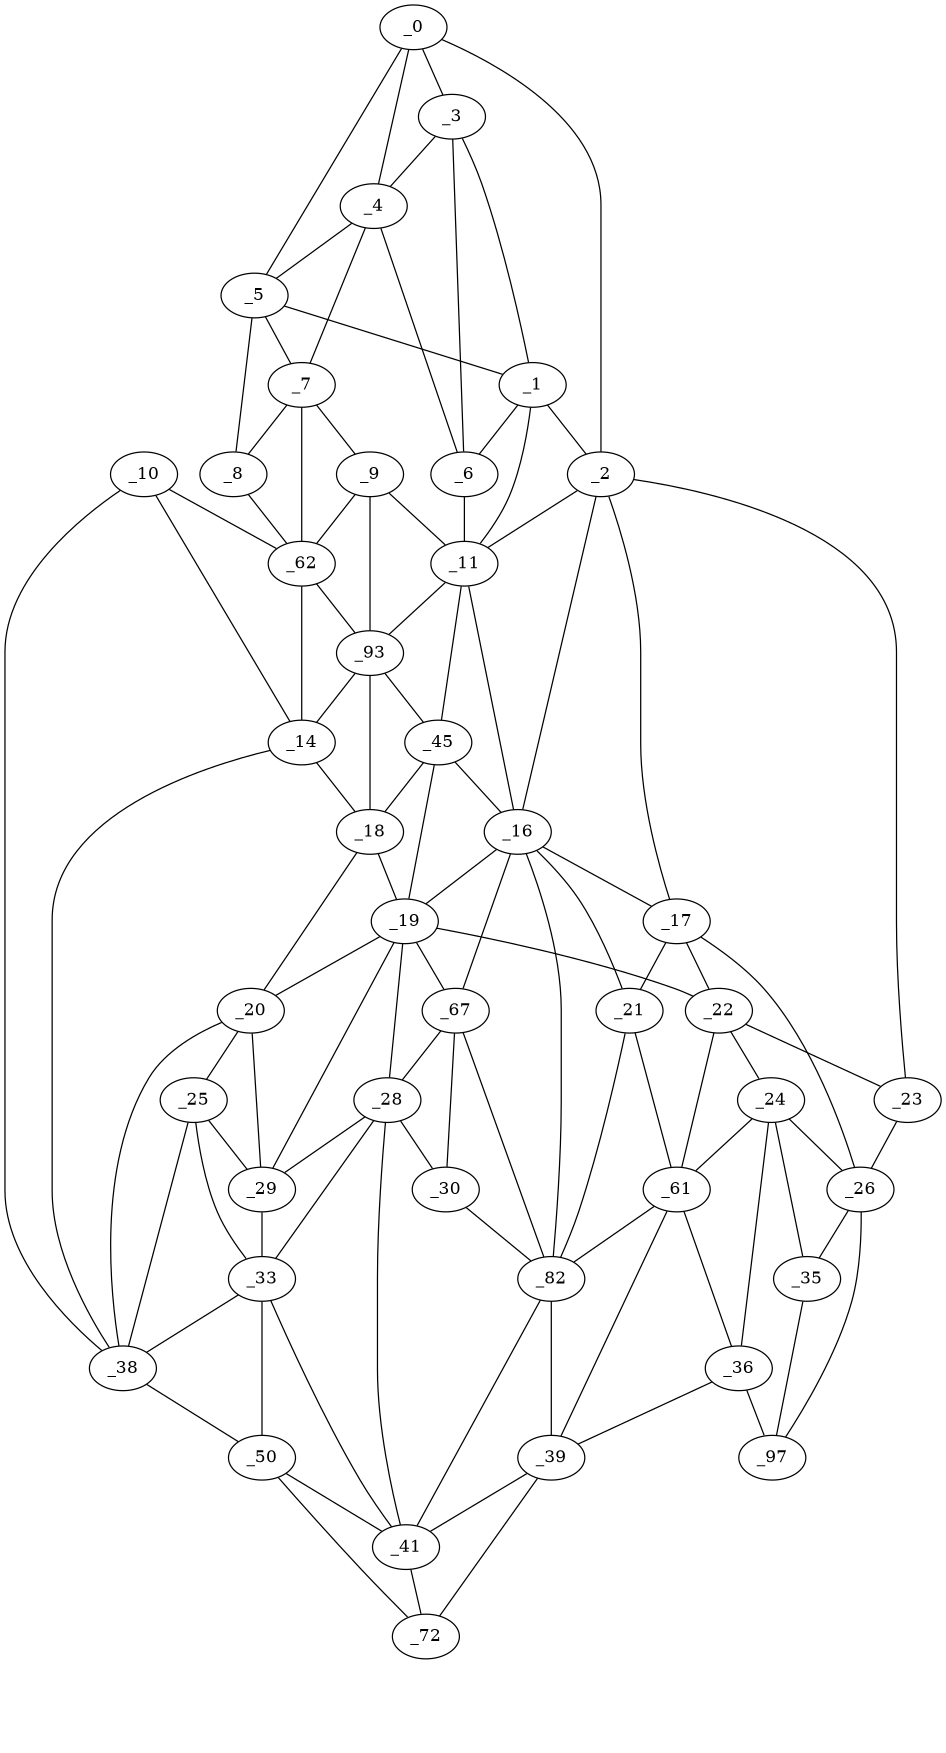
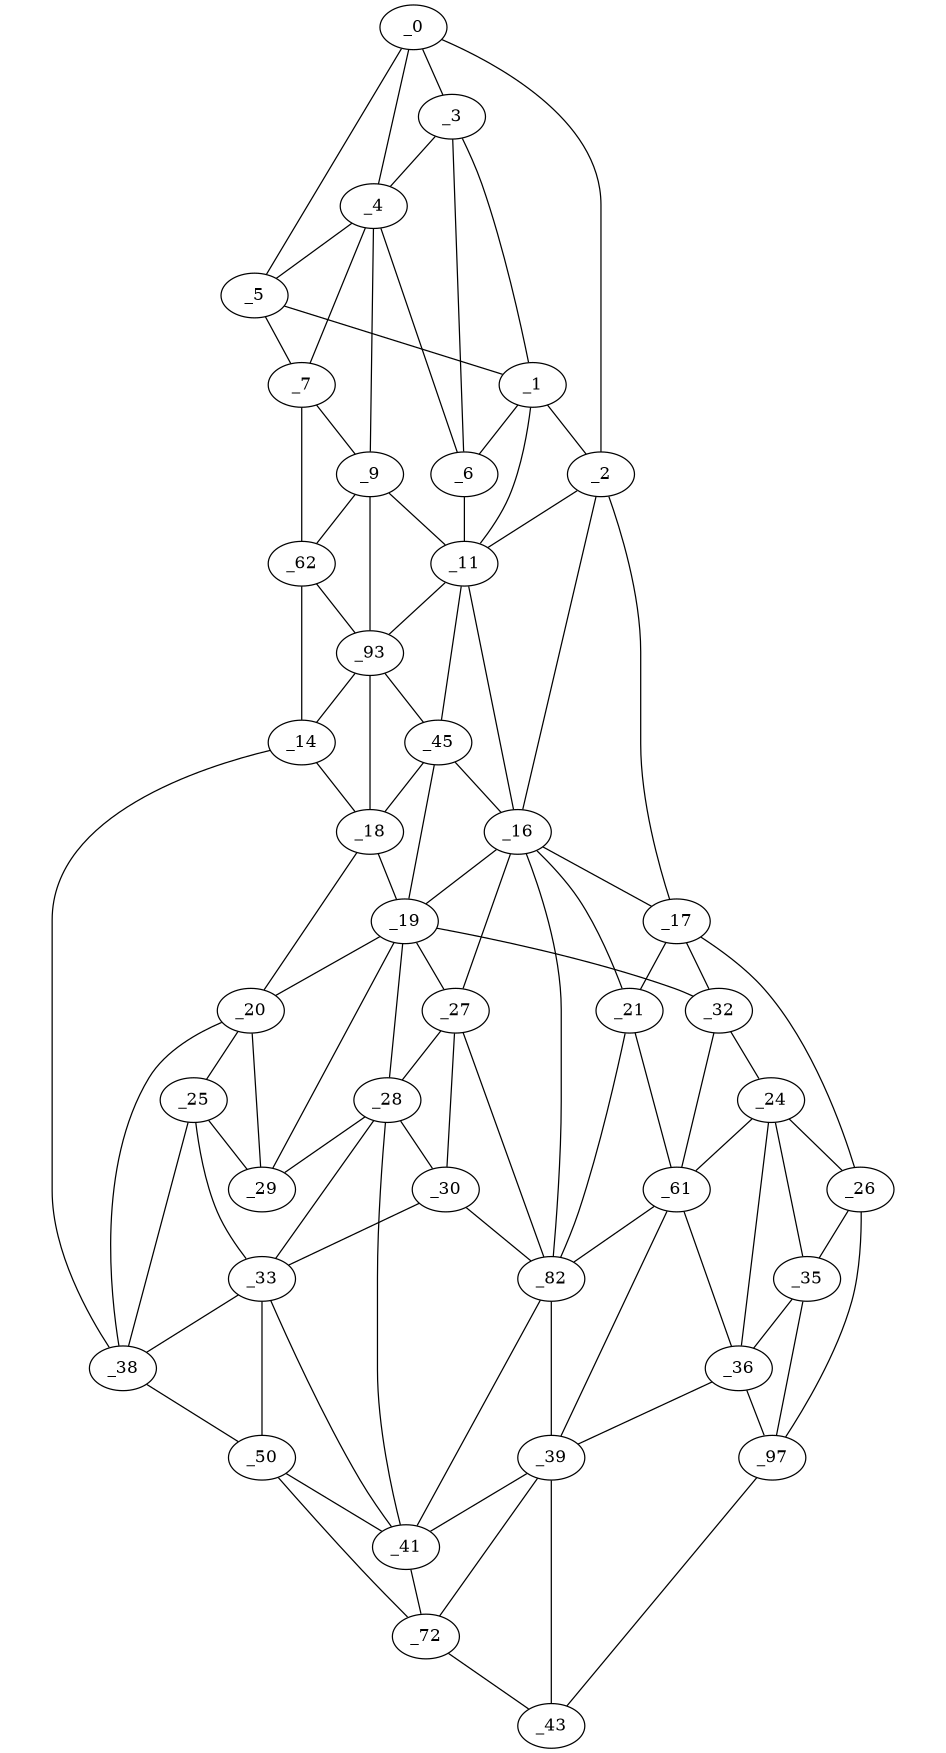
none -> (372, 346)
(144, 474) -> none
(233, 474) -> none
(456, 1011) -> (456, 1011)
(719, 1011) -> (719, 1011)
(908, 1100) -> none
(262, 1234) -> (354, 1234)
none -> (773, 1324)
none -> (551, 1726)
